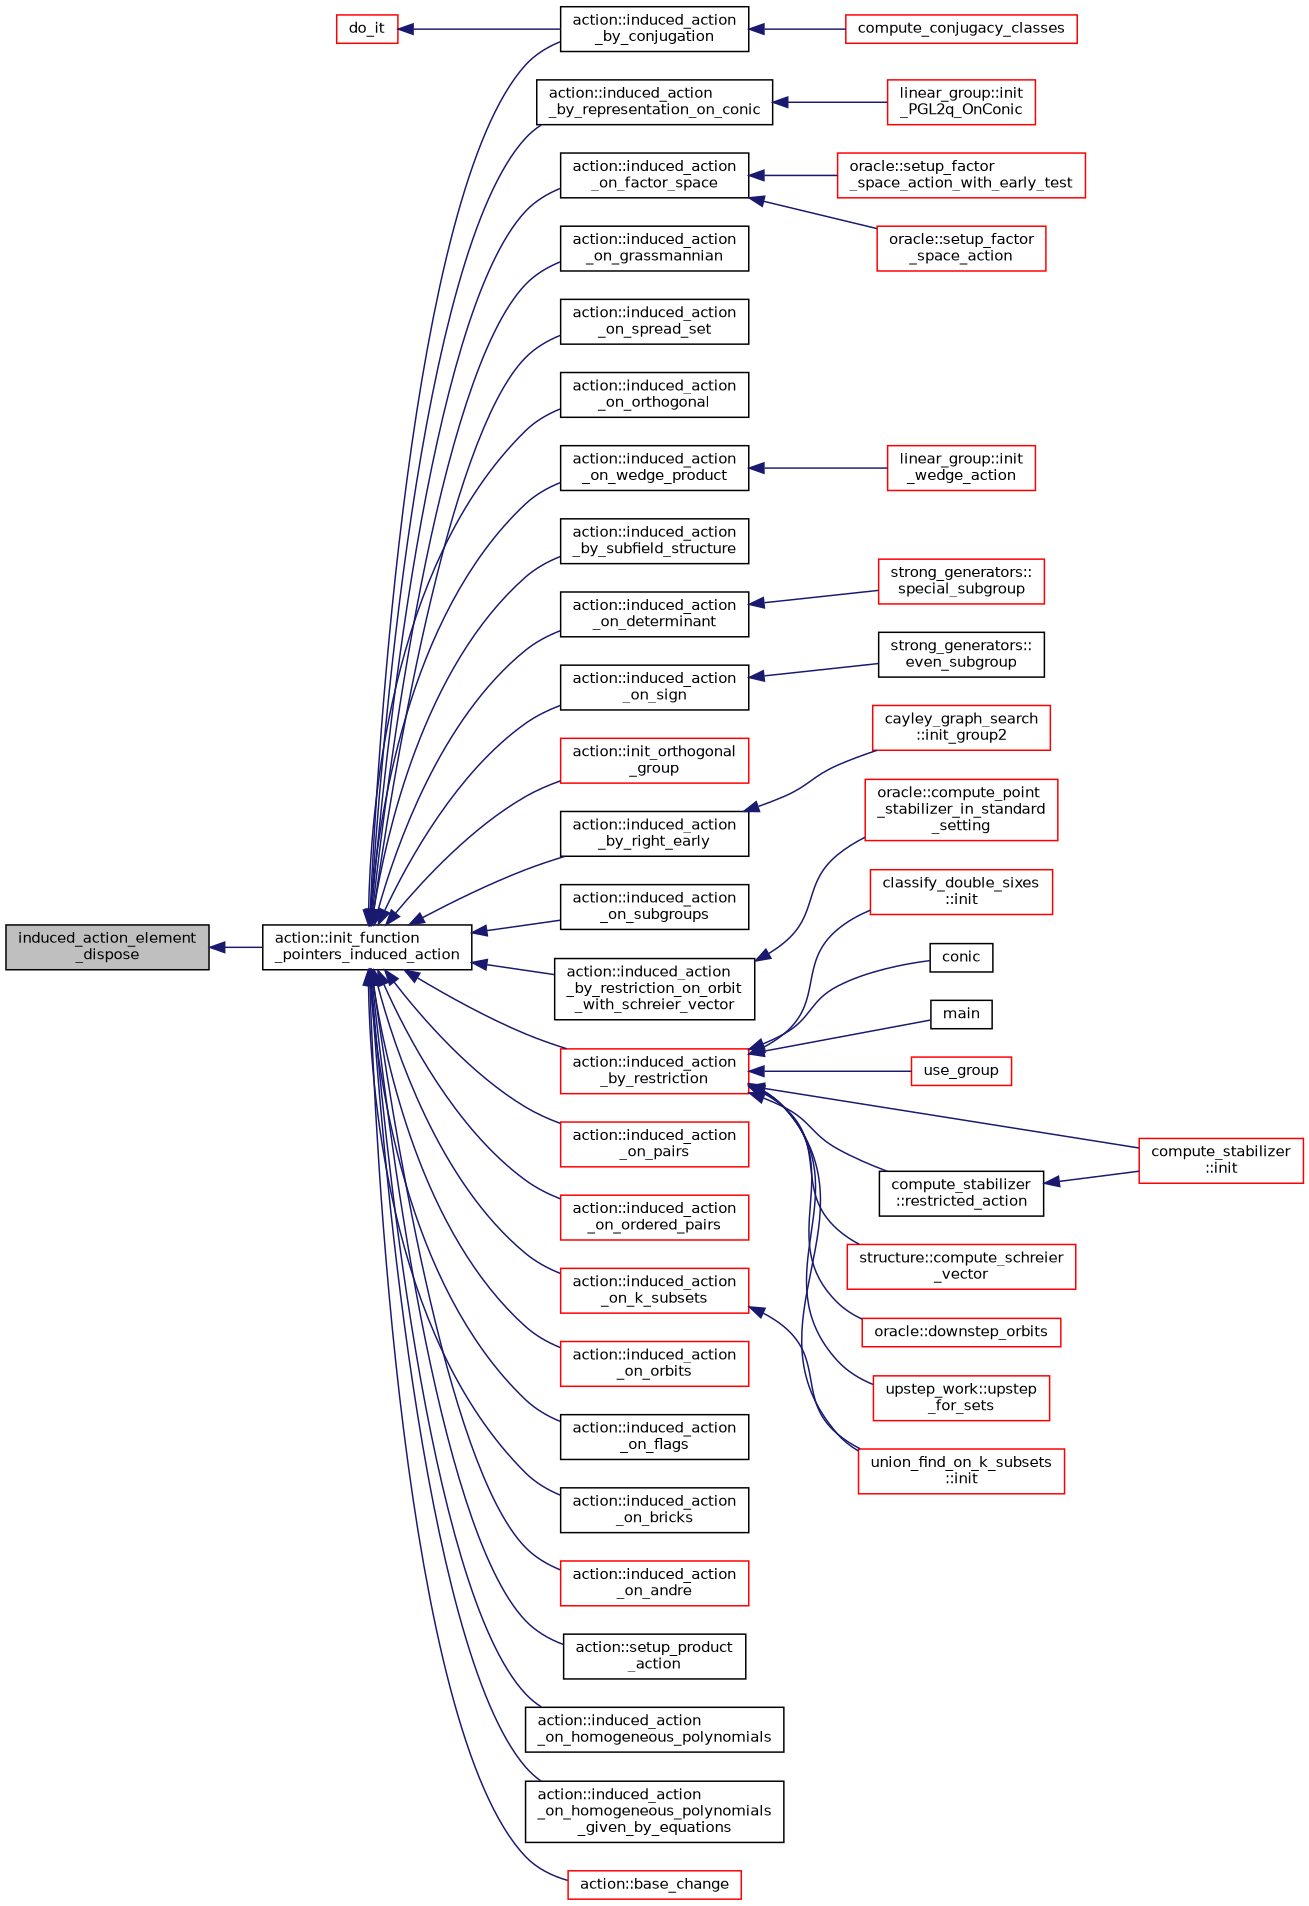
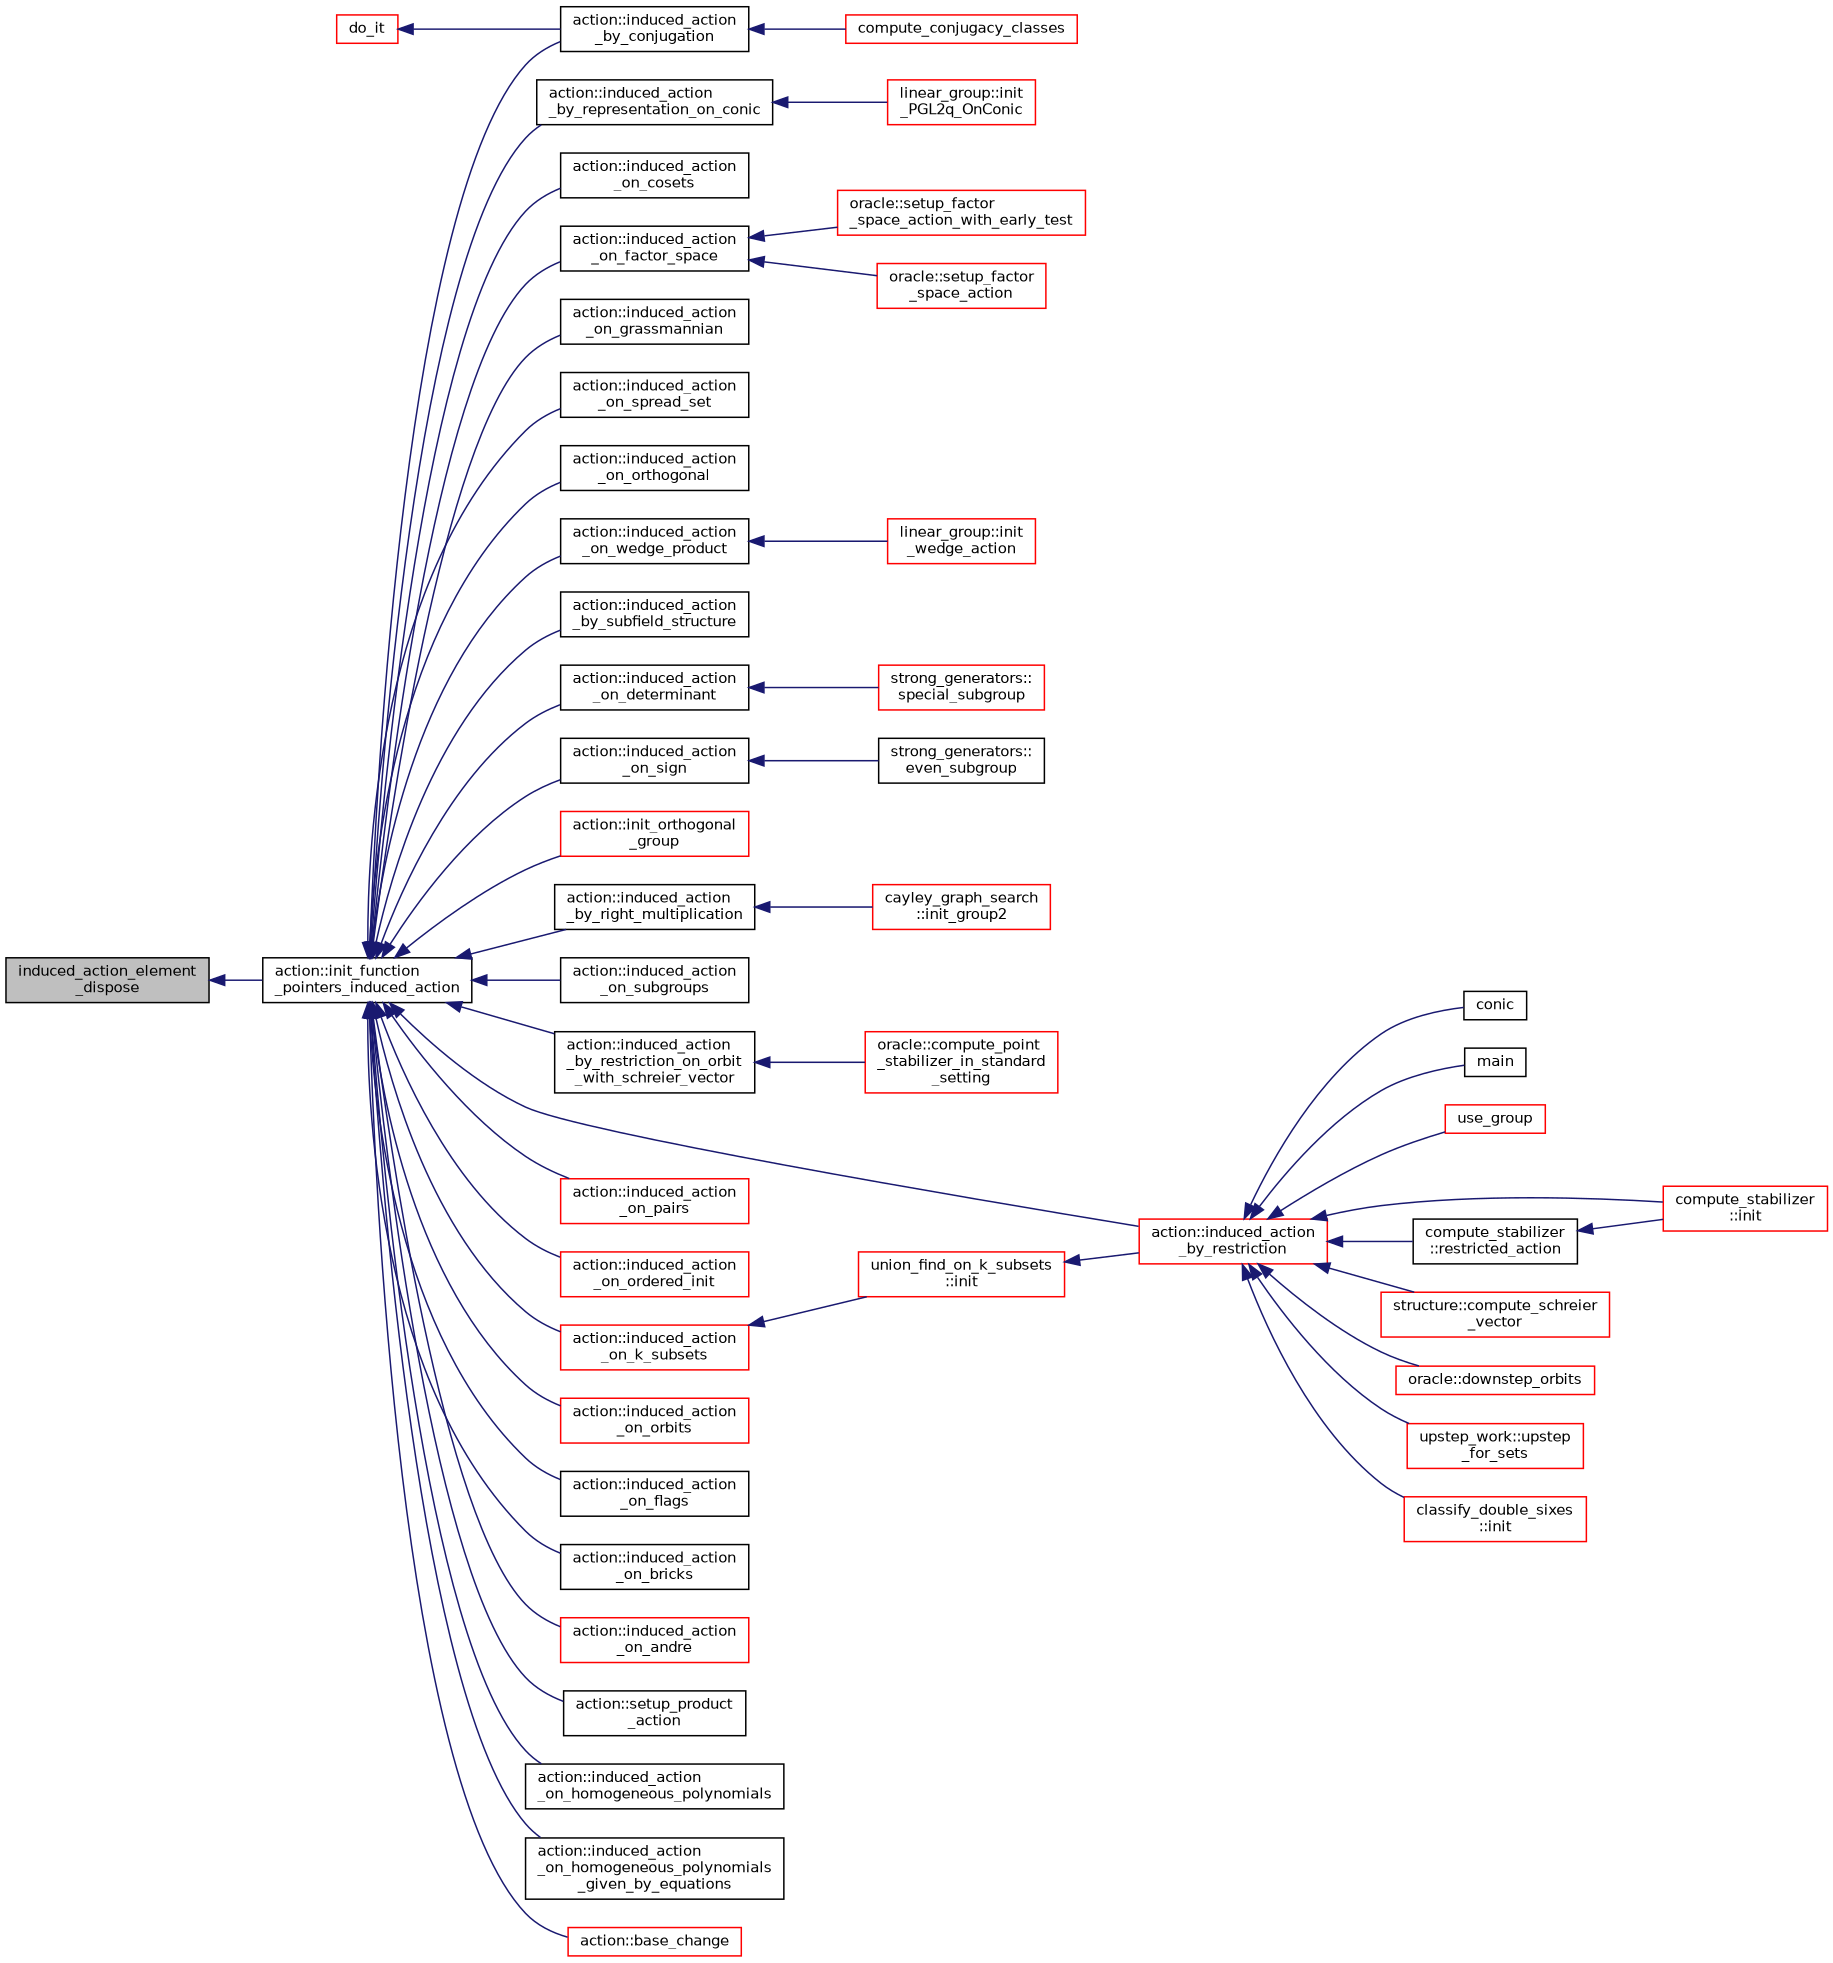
none -> (655, 175)
(655, 834) -> (655, 907)
(655, 1218) -> (655, 1274)
(803, 1320) -> (1109, 1256)
